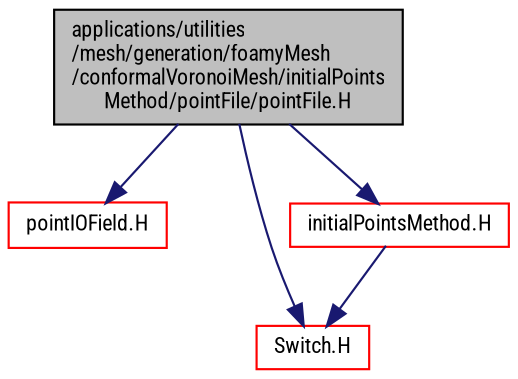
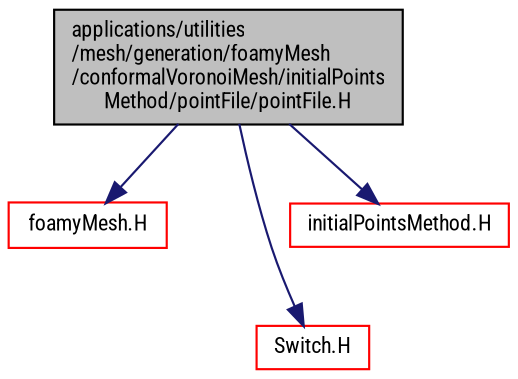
(88, 225) -> (88, 225)
(363, 277) -> none
